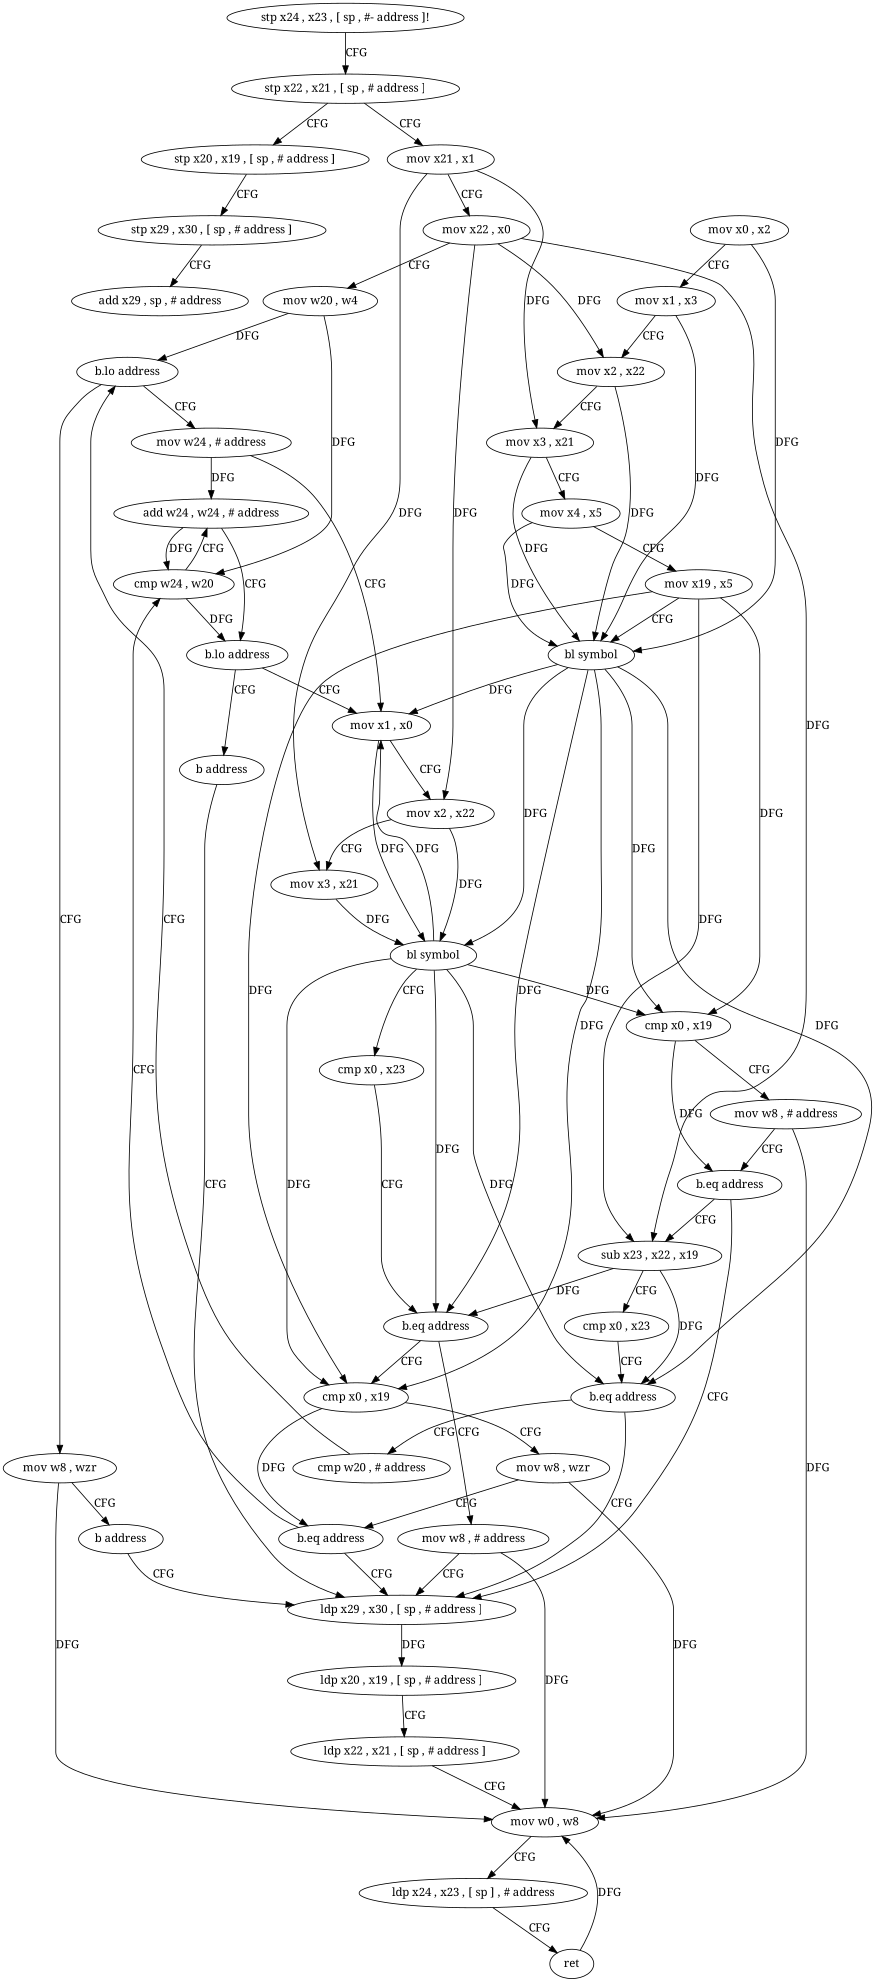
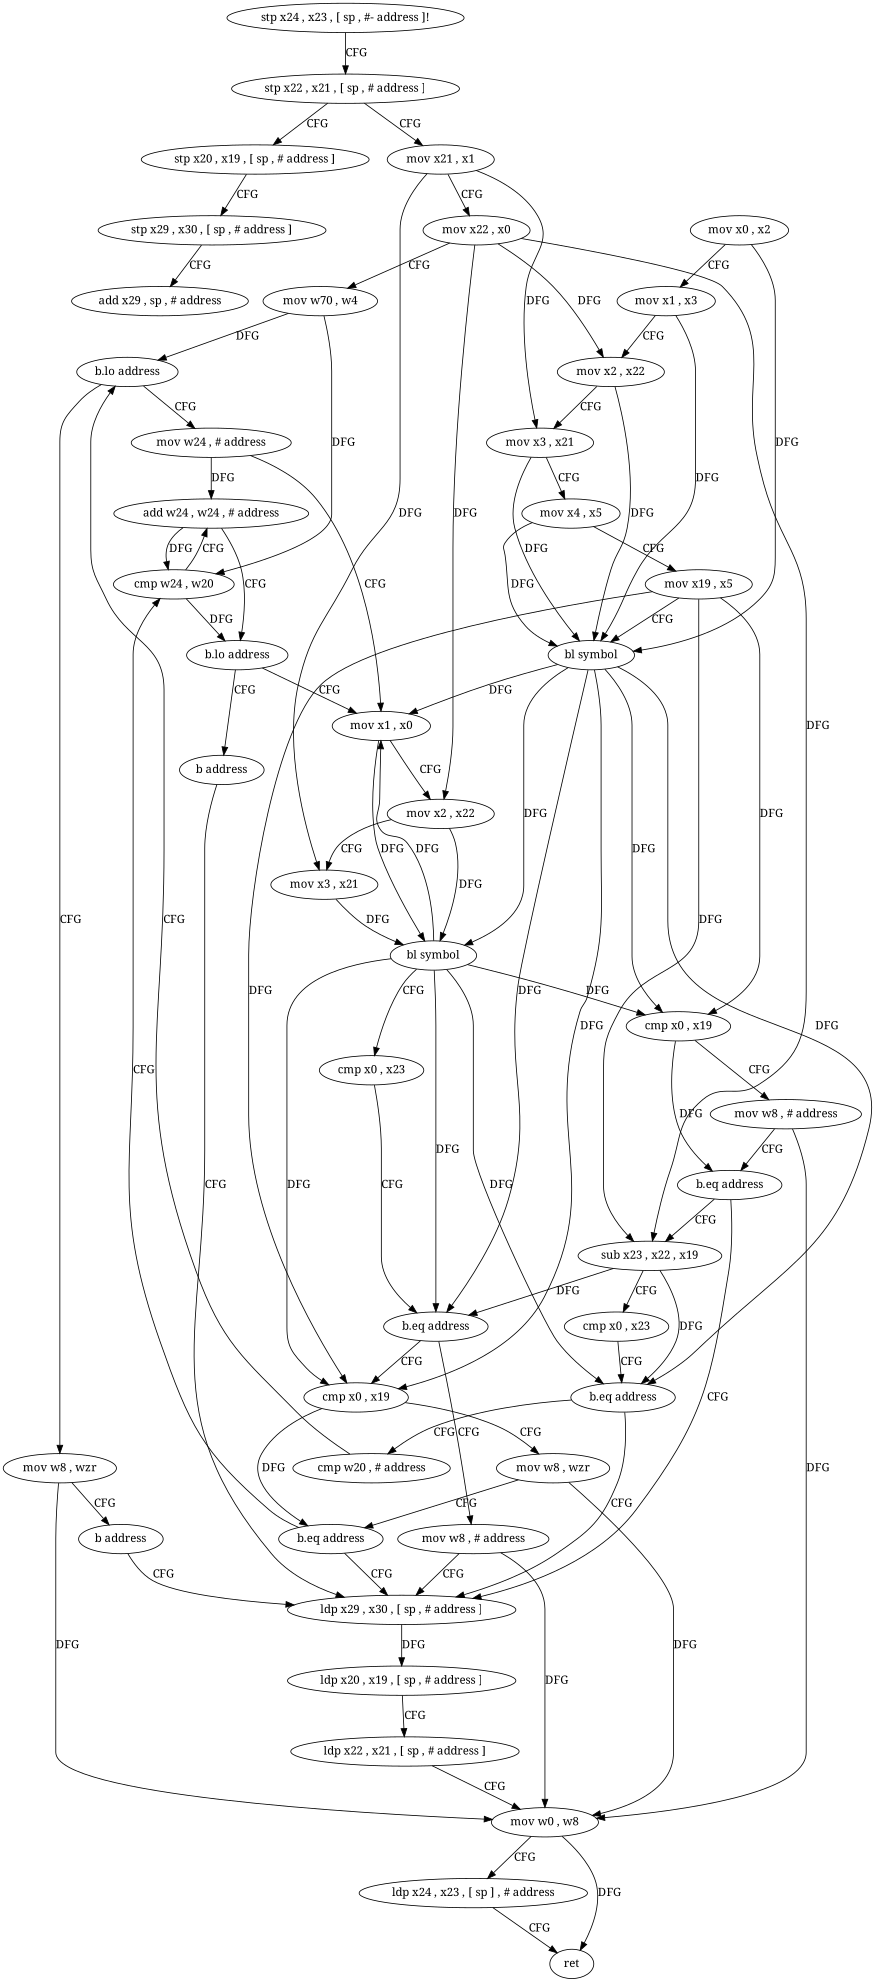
(320, 301) -> (320, 301)
(597, 1893) -> (596, 1885)
